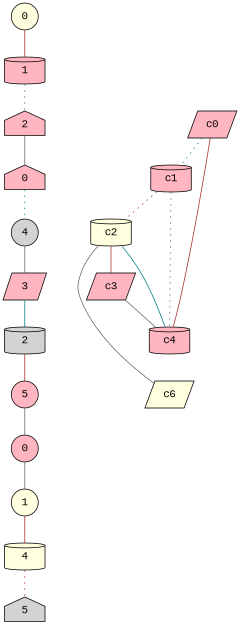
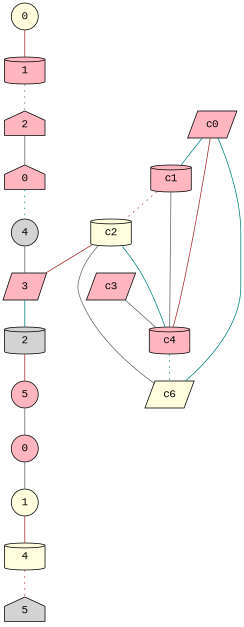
(192, 152) -> (192, 152)
(170, 259) -> (170, 259)
(111, 260) -> (69, 259)
none -> (241, 267)
none -> (170, 368)
